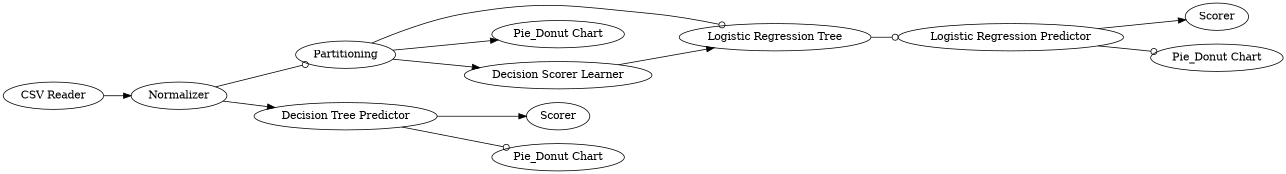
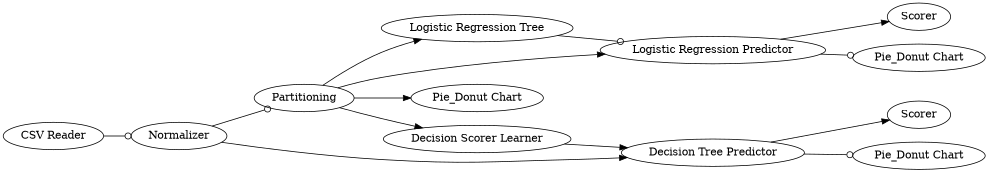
(543, 5) -> (367, 59)
(662, 57) -> (592, 146)
none -> (467, 65)
(114, 96) -> (114, 136)
